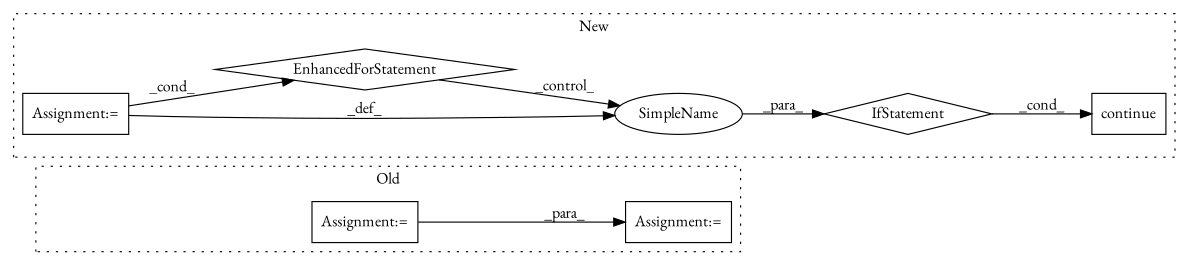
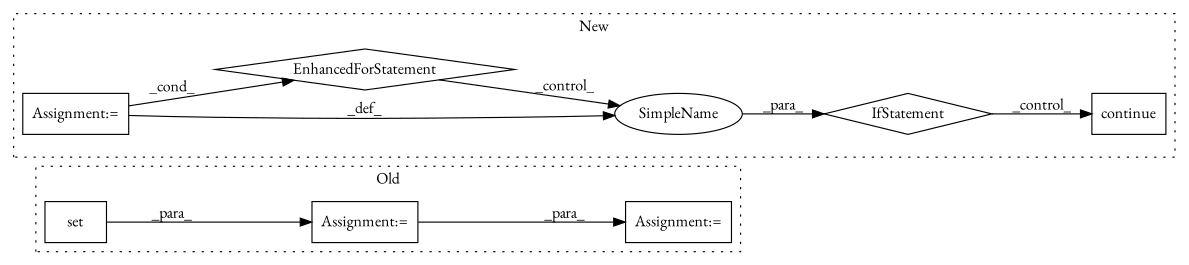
(1042, 105) -> (1042, 105)
none -> (76, 222)
